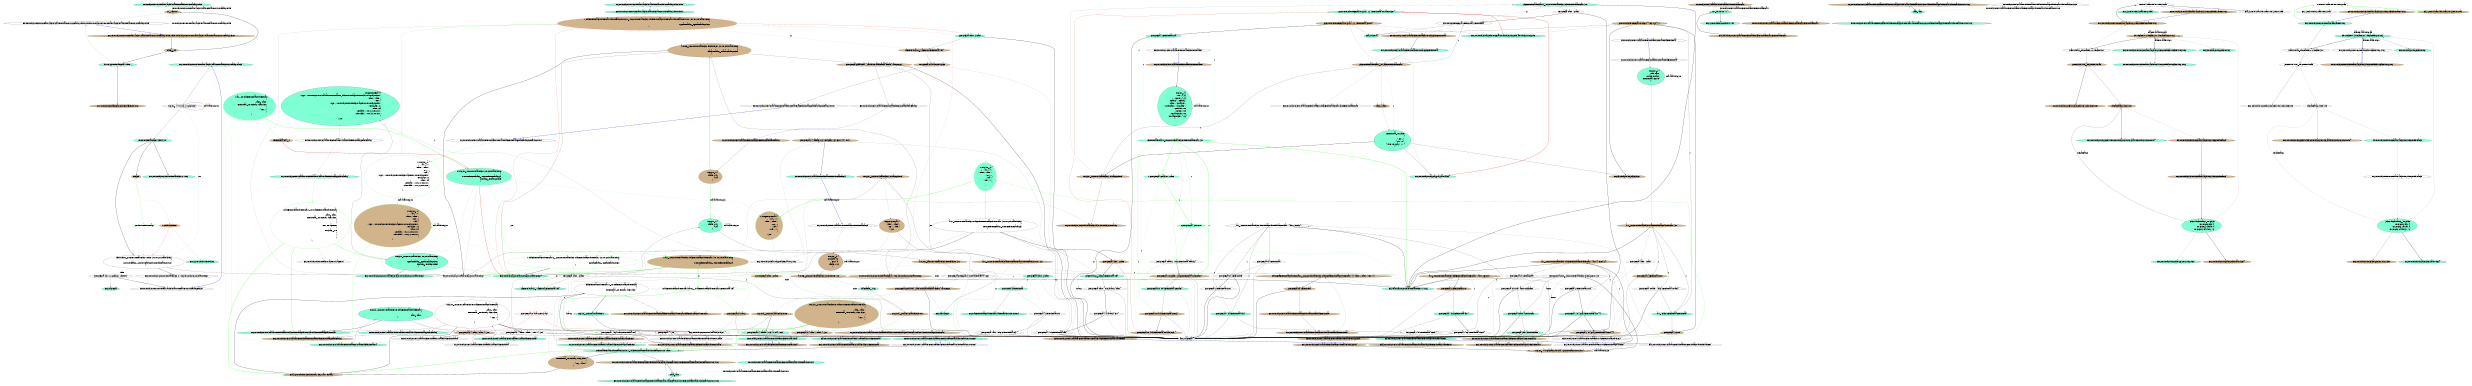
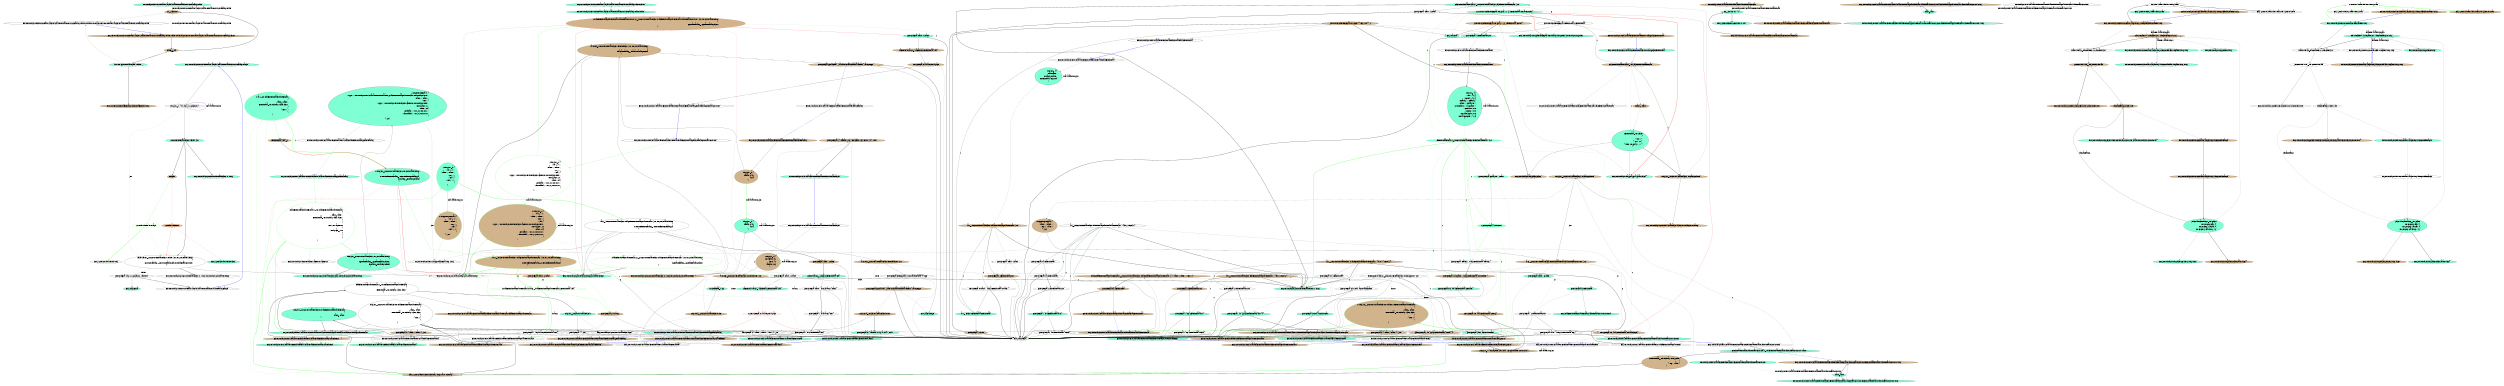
none -> (106, 262)
